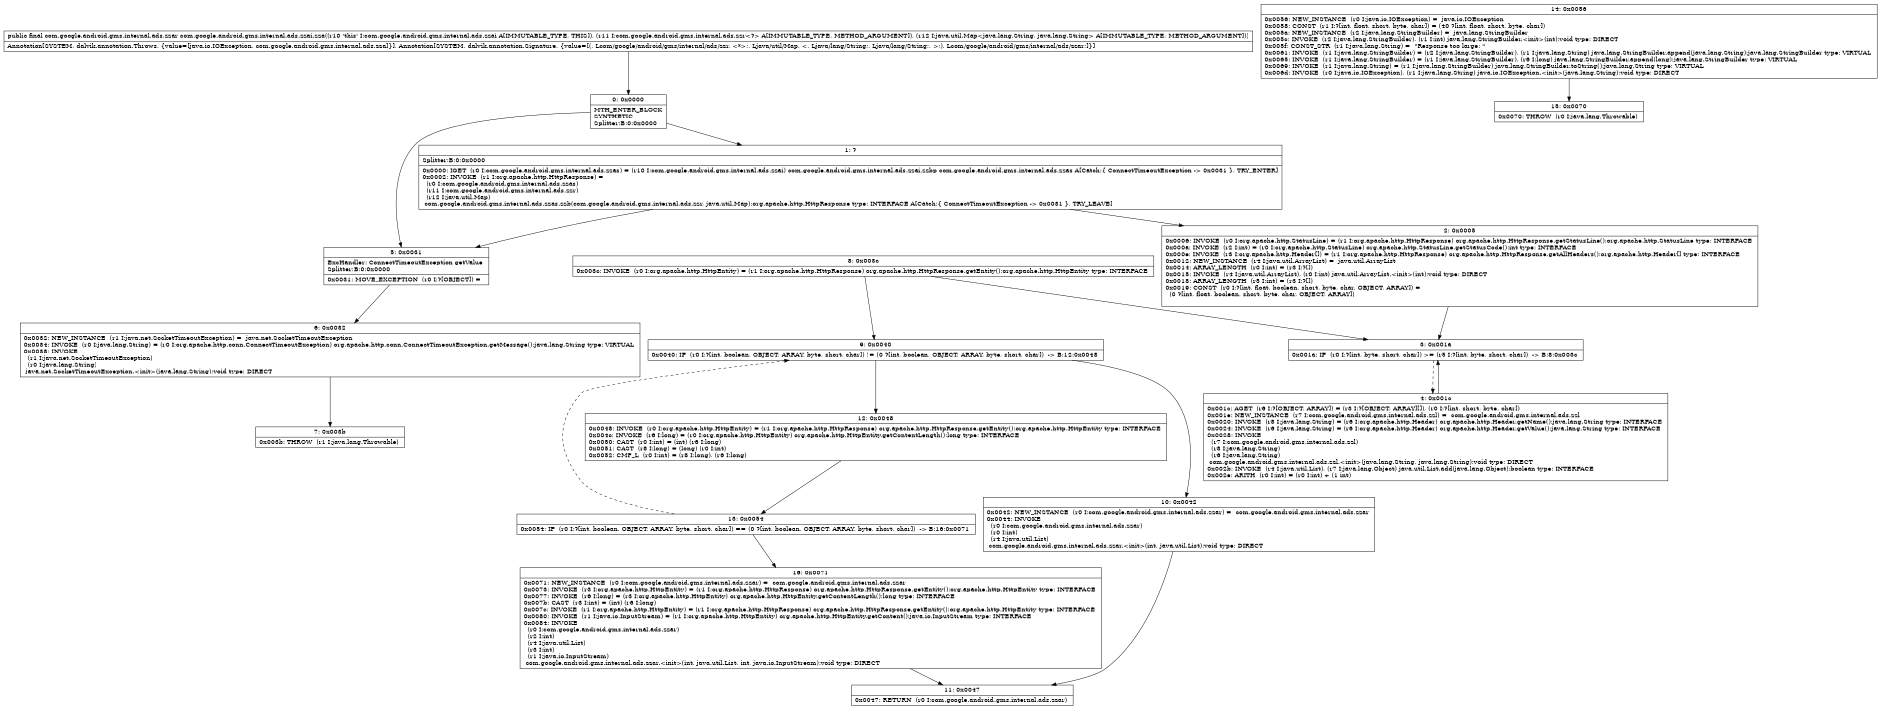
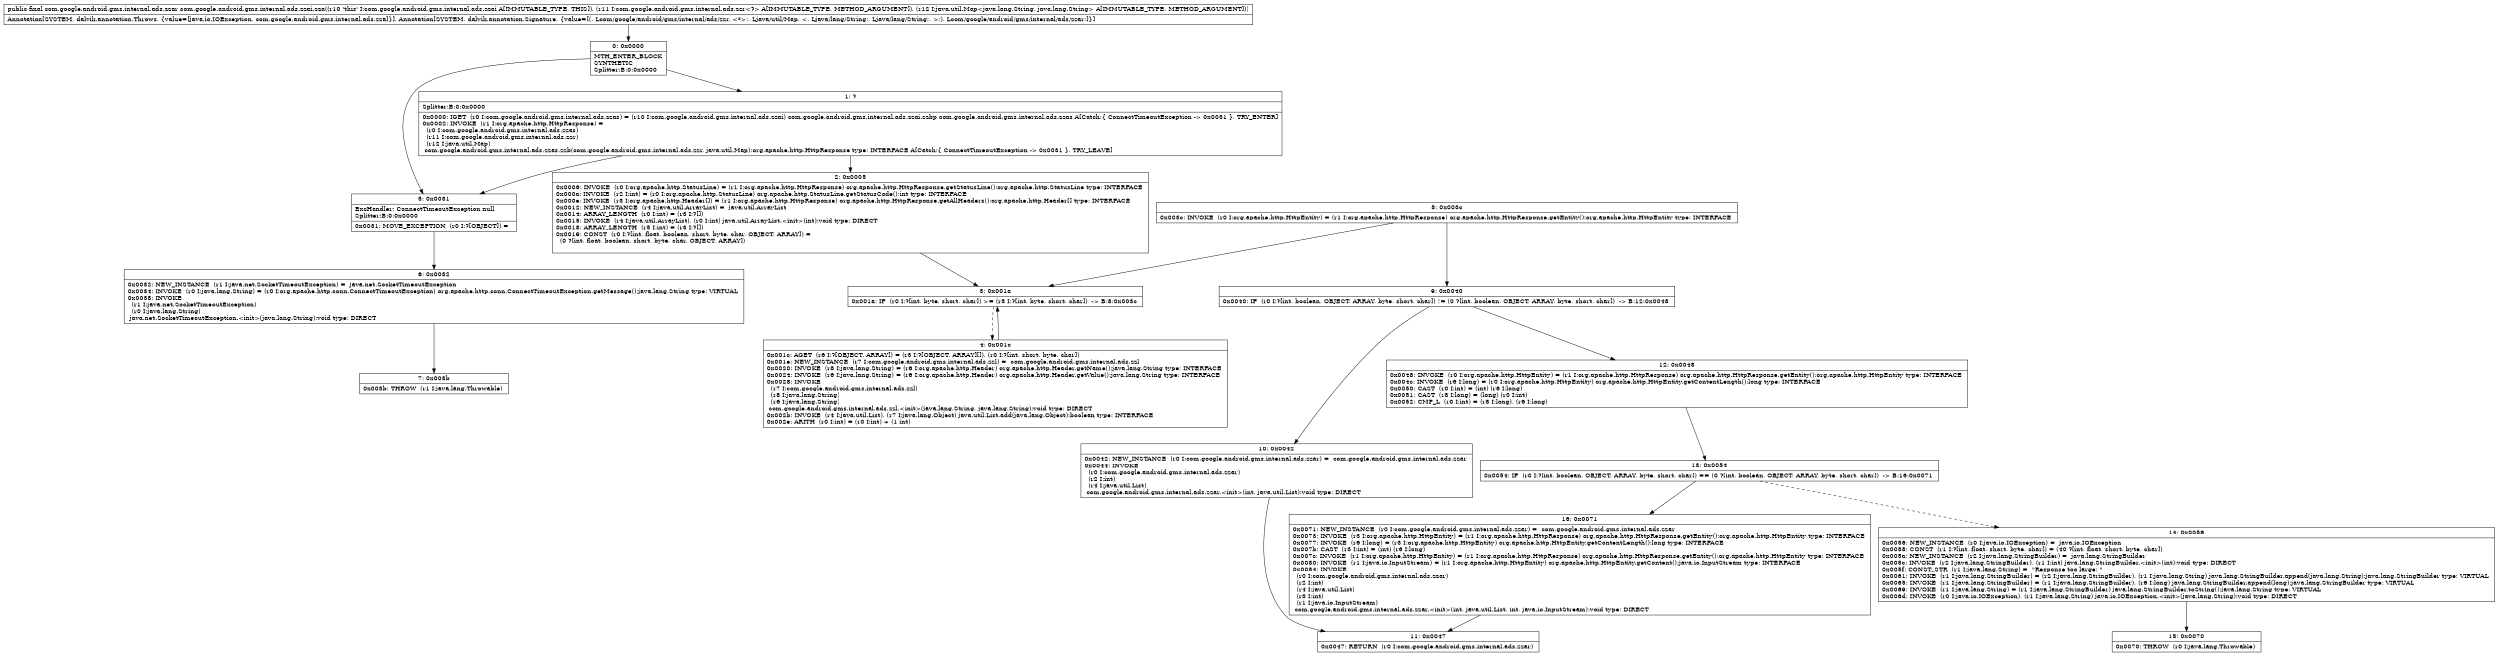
(405, 263) -> (425, 209)
(585, 391) -> (1877, 504)
(1002, 533) -> (1100, 479)
